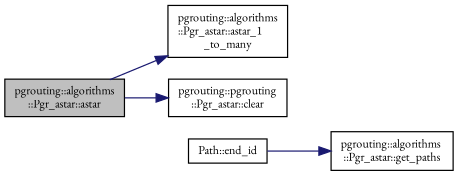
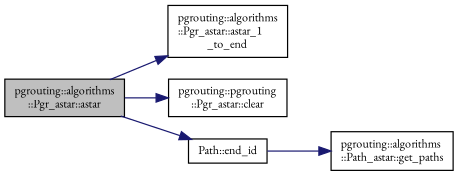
(228, 31) -> (228, 31)
none -> (150, 126)
(392, 151) -> (392, 151)
